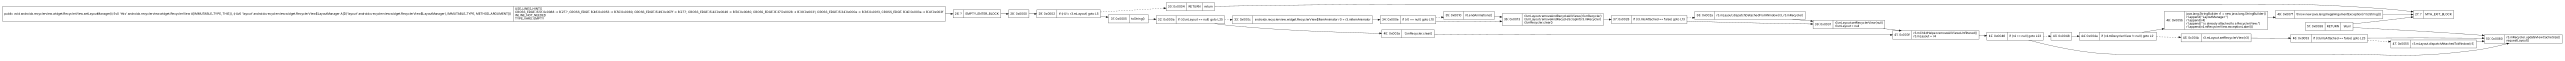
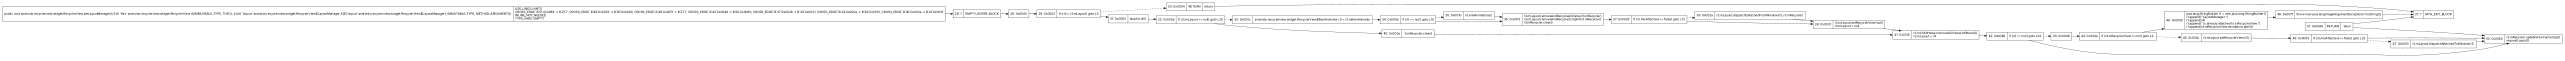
(1138, 19) -> (1138, 19)
